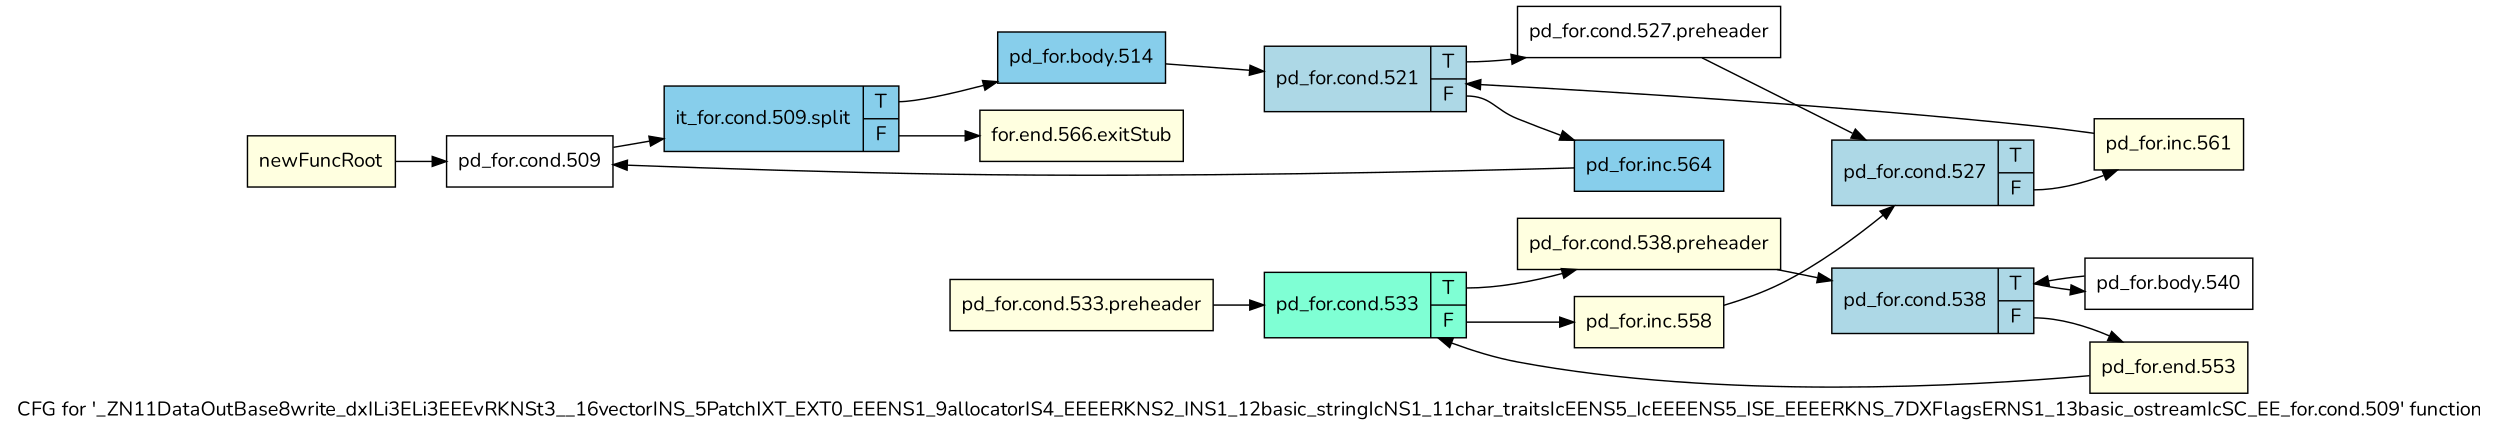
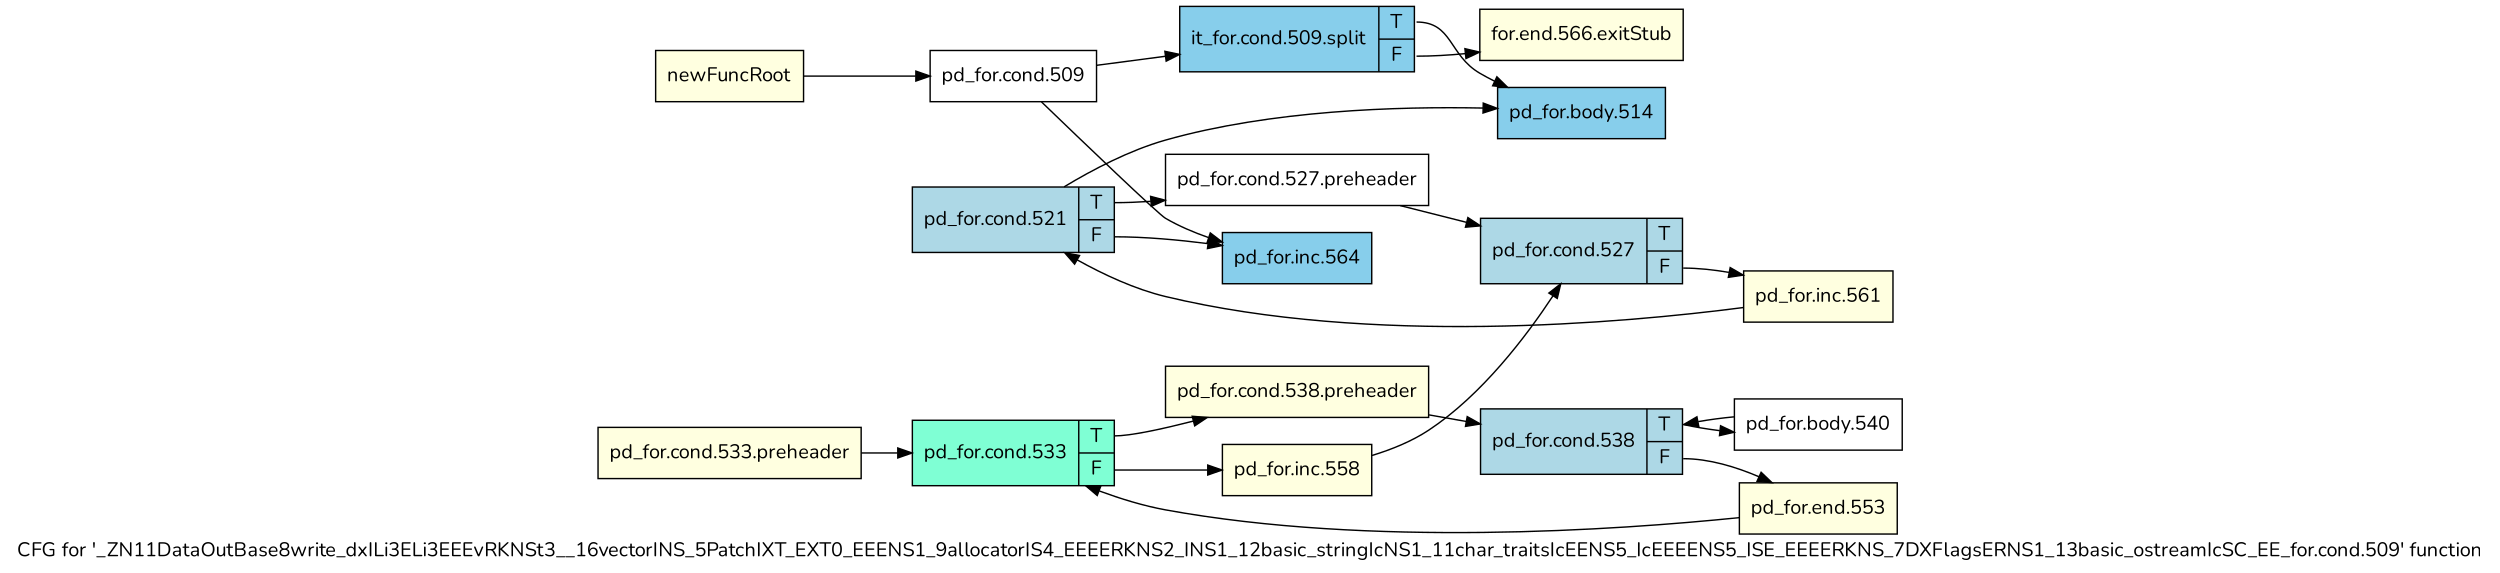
(1208, 67) -> (1267, 119)
(1101, 175) -> (1120, 177)
